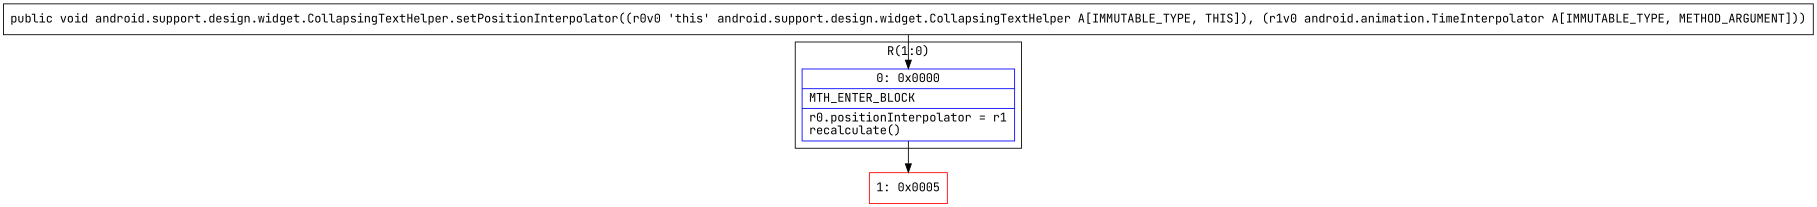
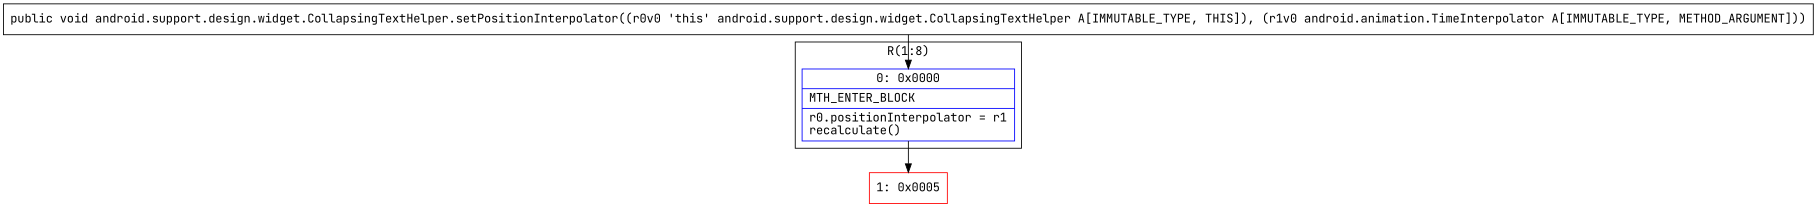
(908, 52) -> (908, 52)
